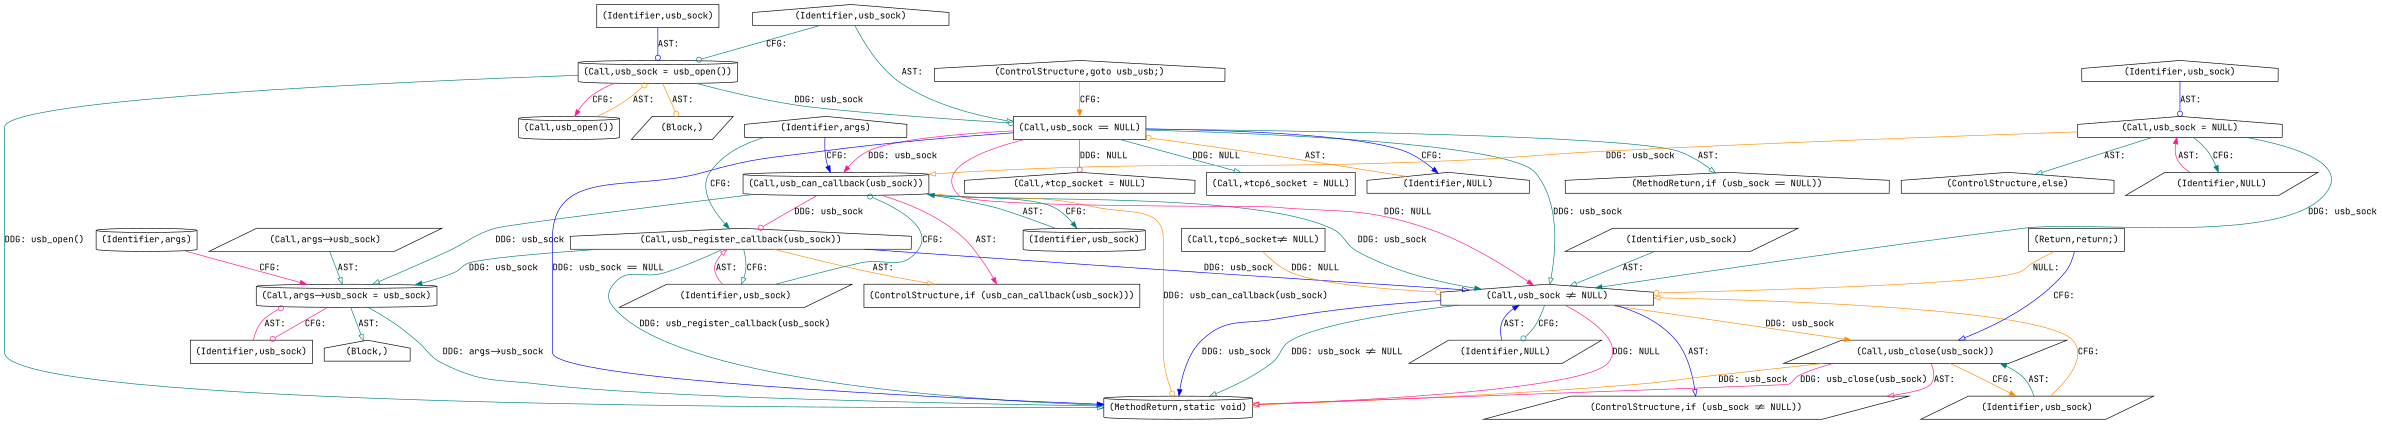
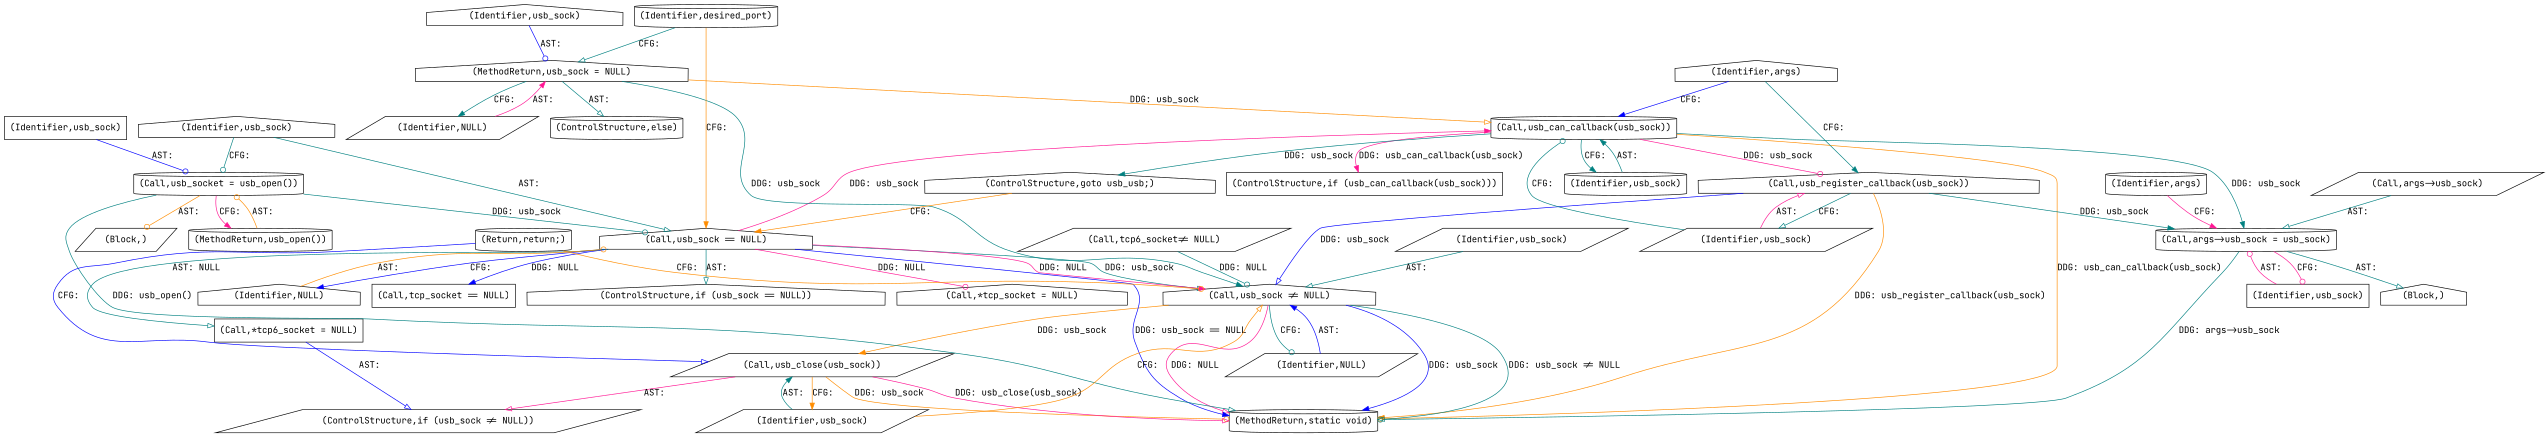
none -> (706, 16)
(658, 72) -> (219, 184)
(569, 128) -> (260, 240)
(1080, 128) -> (706, 240)
(2180, 128) -> (552, 72)
(1216, 156) -> (196, 268)
(1727, 184) -> (706, 296)
(2008, 184) -> (617, 128)
(1153, 202) -> (1307, 149)
(559, 219) -> (1975, 145)
(989, 240) -> (1441, 156)
(1253, 240) -> (1154, 240)
(2076, 240) -> (523, 240)
(2049, 268) -> (690, 268)
(854, 269) -> none
(1386, 289) -> (1211, 267)
none -> (444, 296)
(1670, 334) -> (356, 374)
(777, 373) -> (1677, 362)
